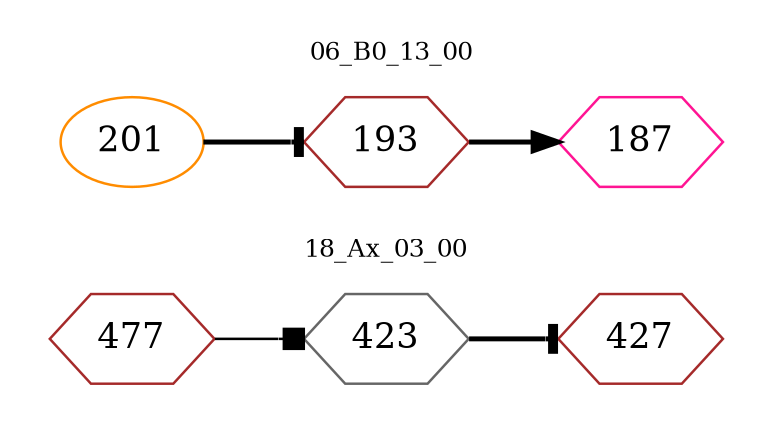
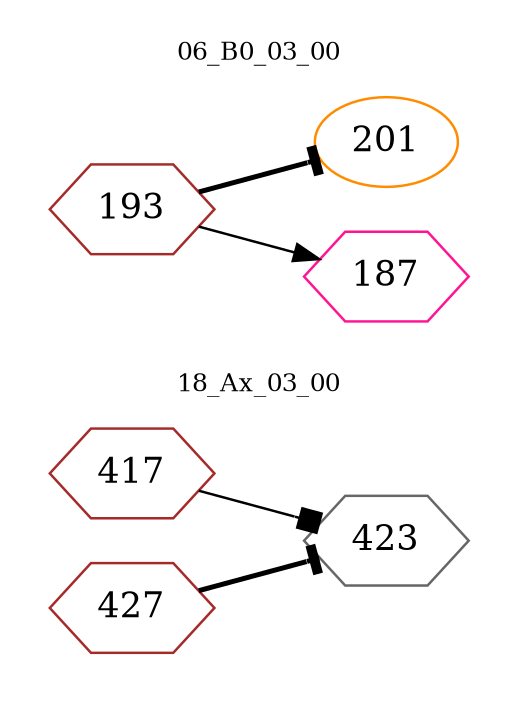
(392, 54) -> (259, 54)
(247, 142) -> (253, 177)
(501, 142) -> (247, 240)
(132, 339) -> (132, 473)
(507, 339) -> (253, 576)
